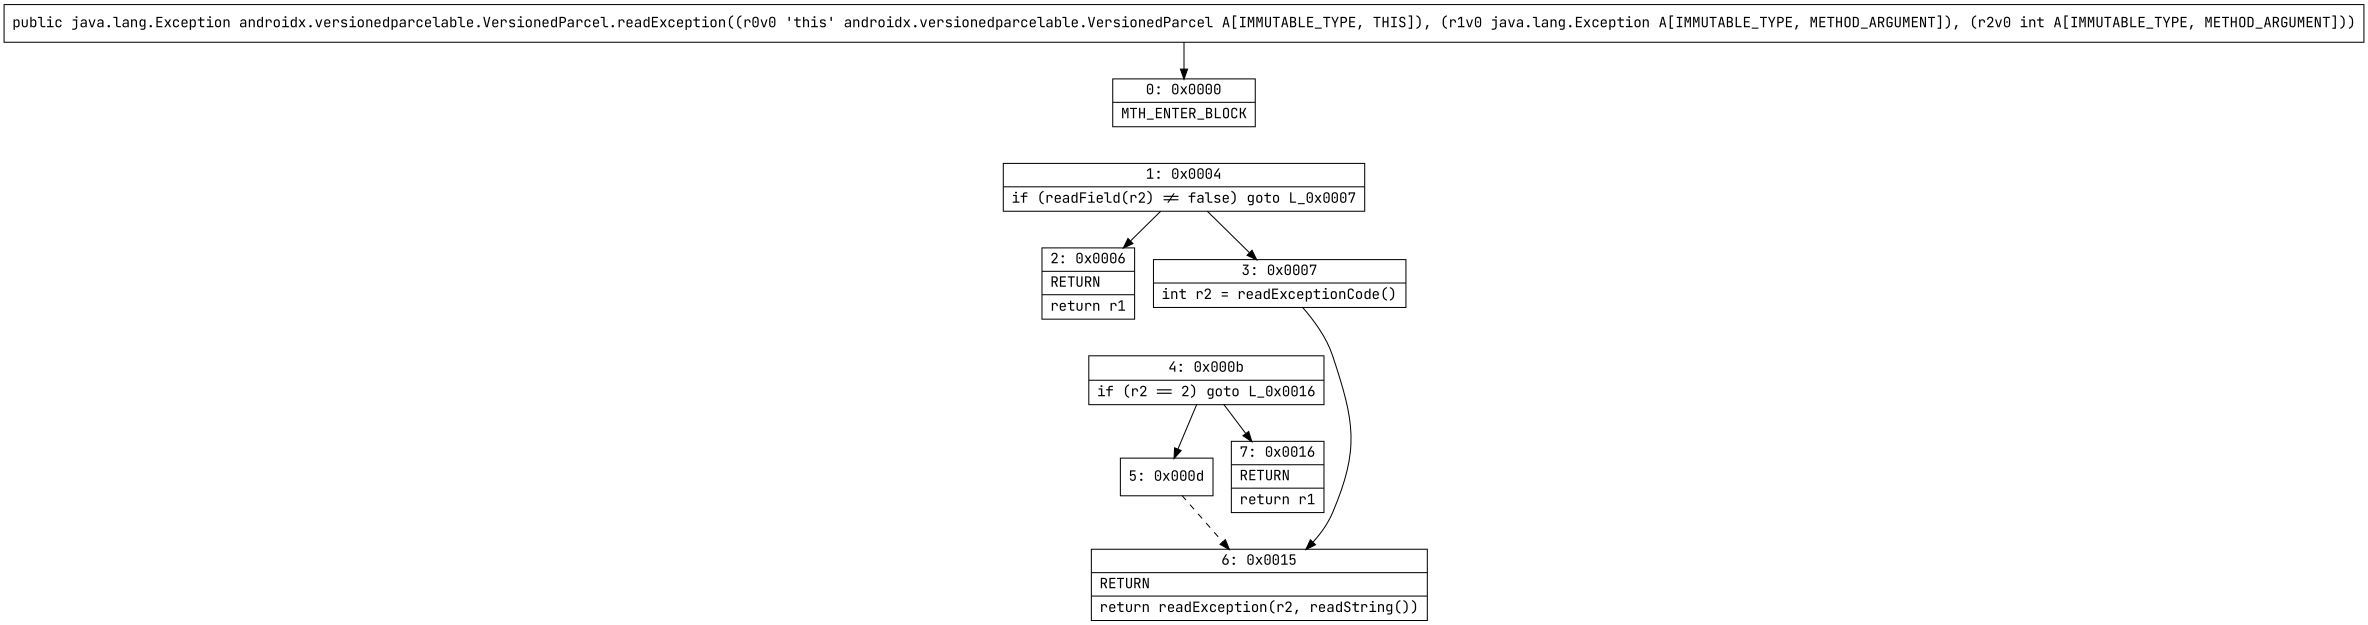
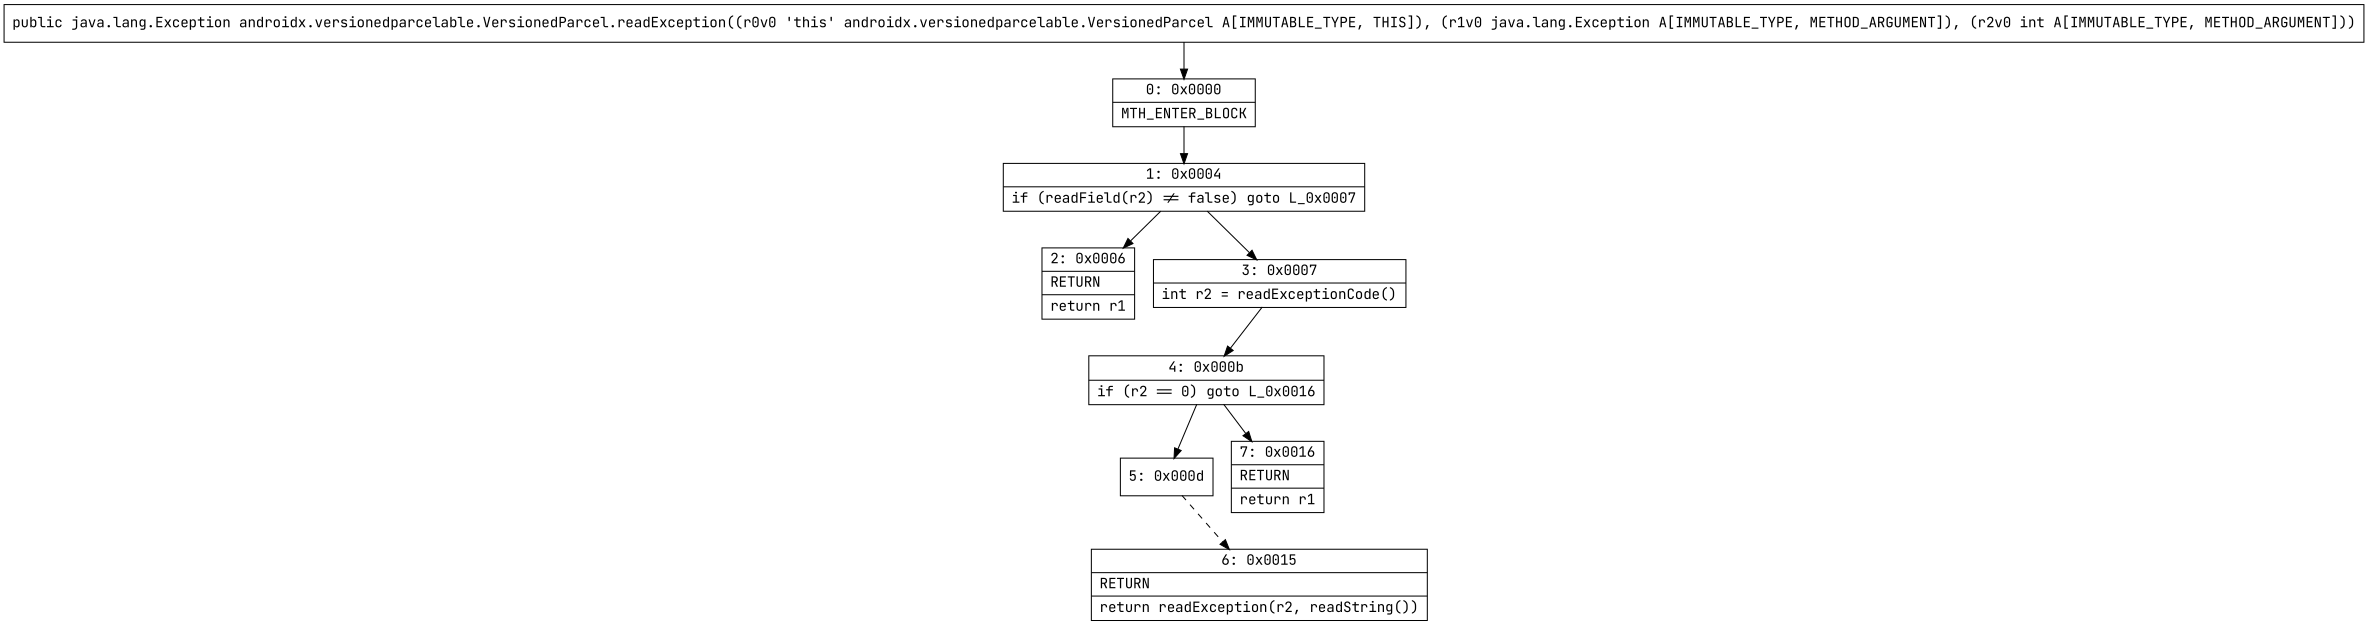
none -> (1184, 140)
(1206, 392) -> (1206, 392)
(1350, 423) -> (1246, 328)
